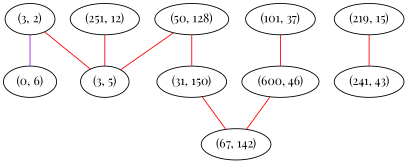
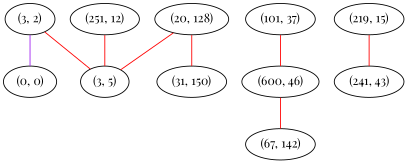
(192, 19) -> (192, 19)
(30, 82) -> (30, 82)
(214, 113) -> none
